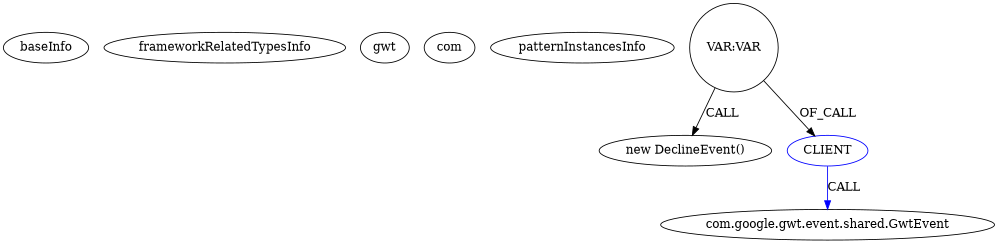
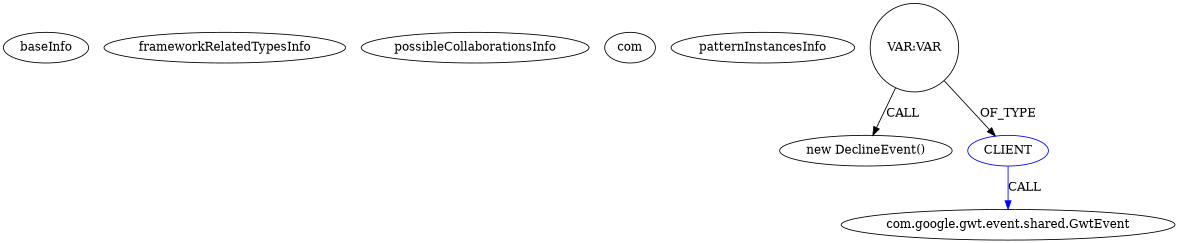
(385, 48) -> (475, 48)
(828, 114) -> (1008, 114)
